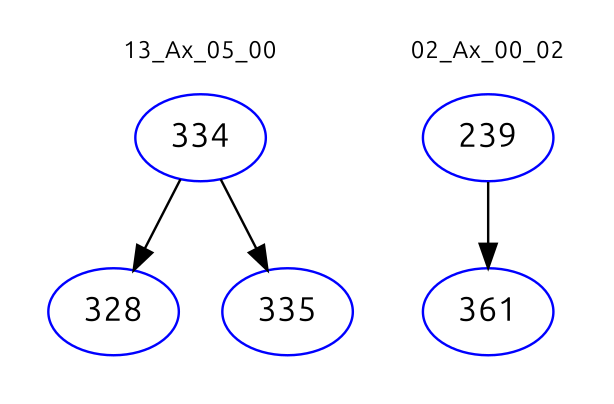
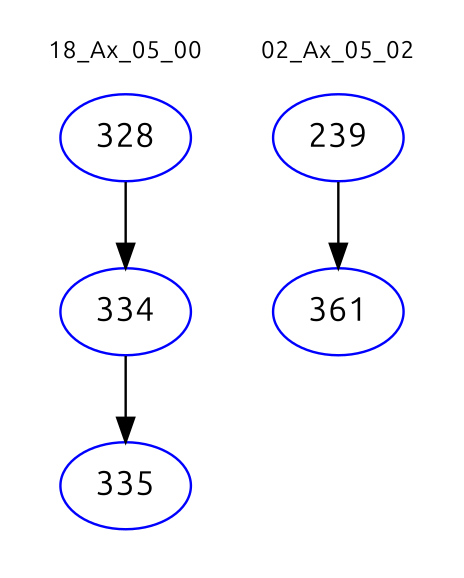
(201, 52) -> (126, 52)
(488, 52) -> (338, 52)
(163, 214) -> (126, 213)
